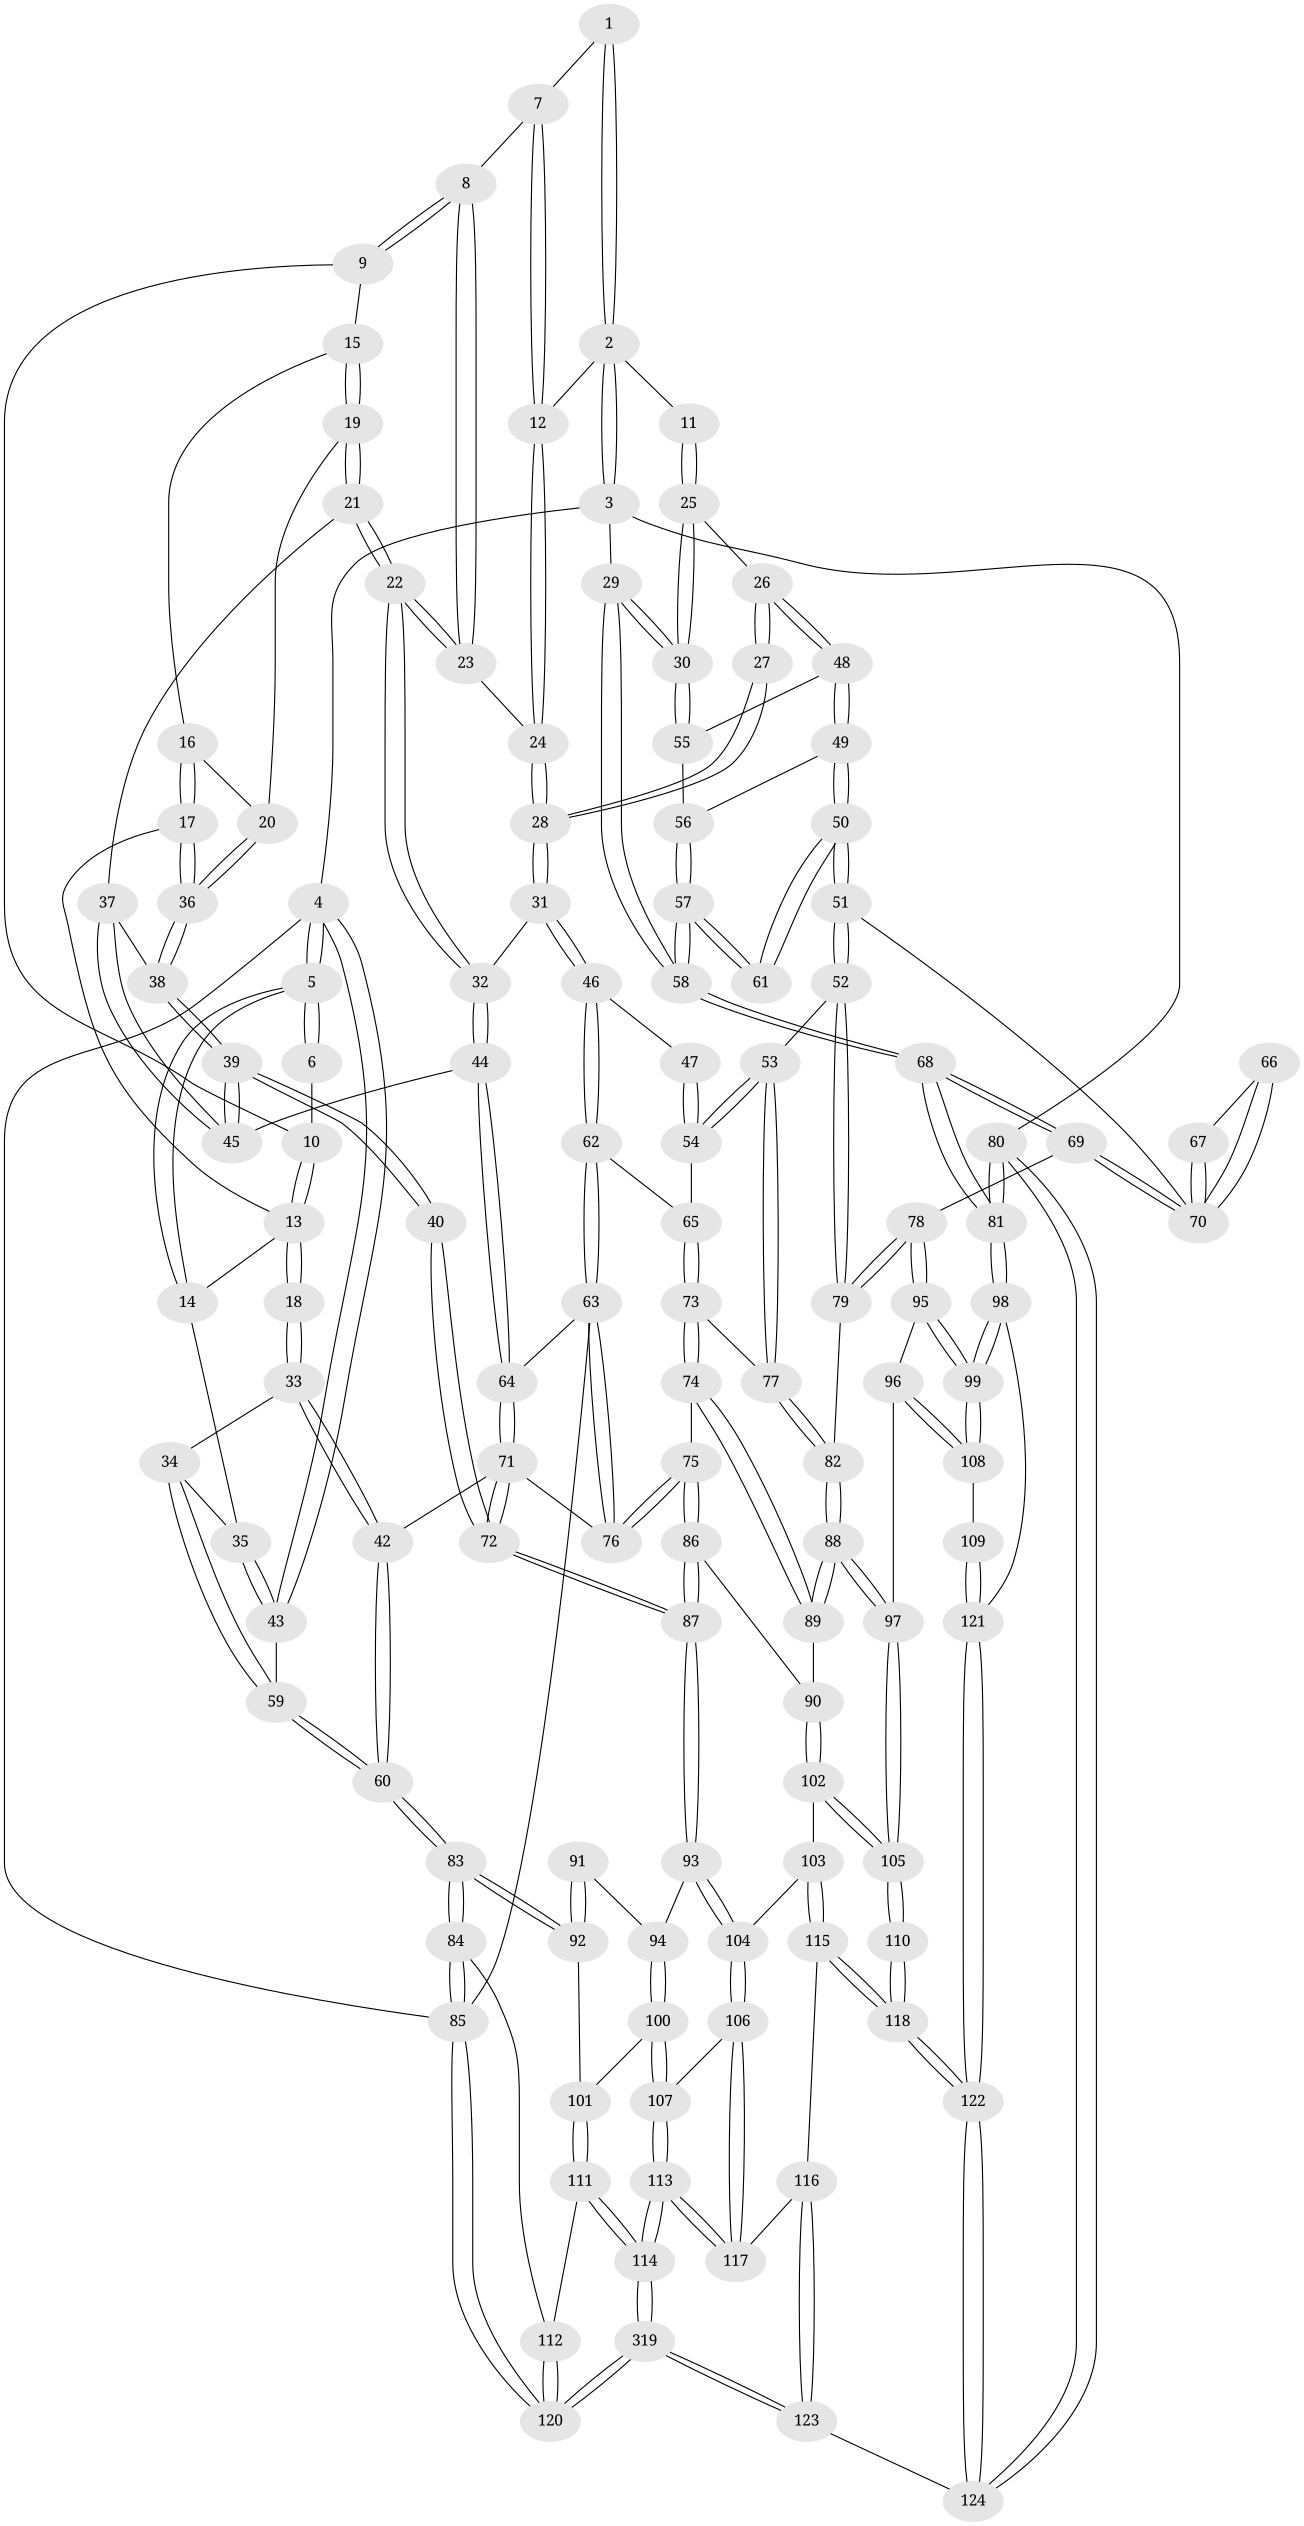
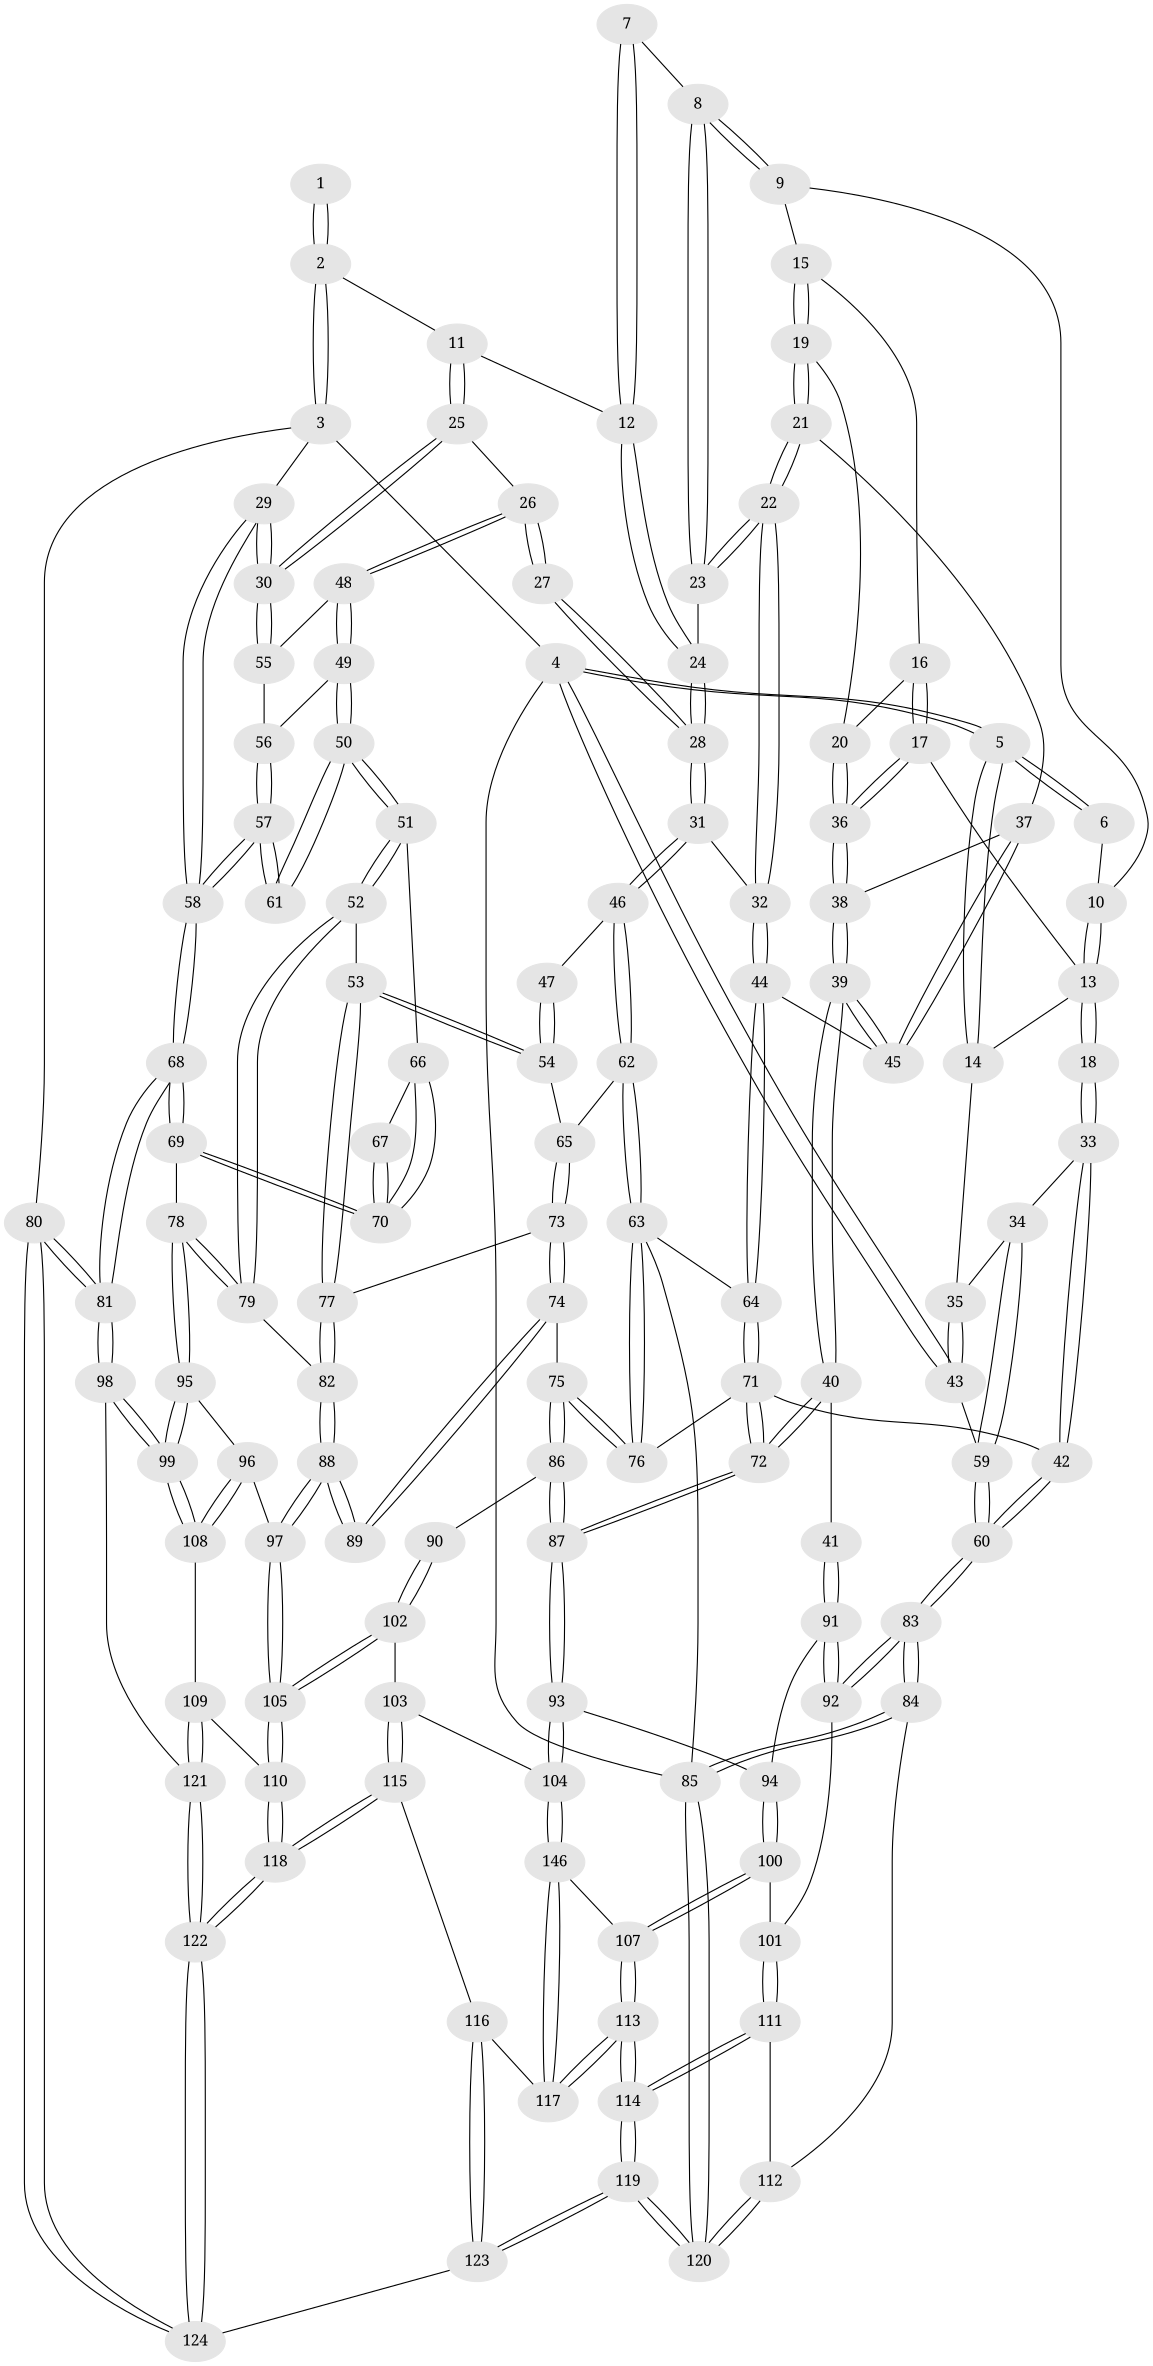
(574, 64) -> none
(574, 384) -> (542, 384)
(1034, 1050) -> (412, 943)
none -> (831, 1543)
(813, 1662) -> none
none -> (235, 1742)
(738, 2022) -> (555, 1862)
(645, 2342) -> (628, 2182)
